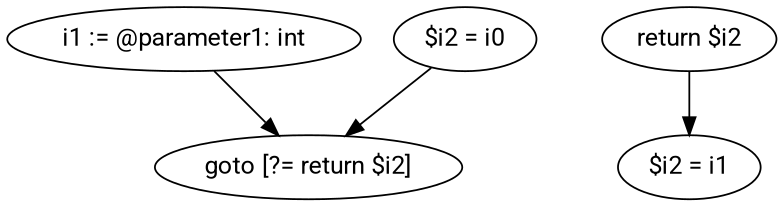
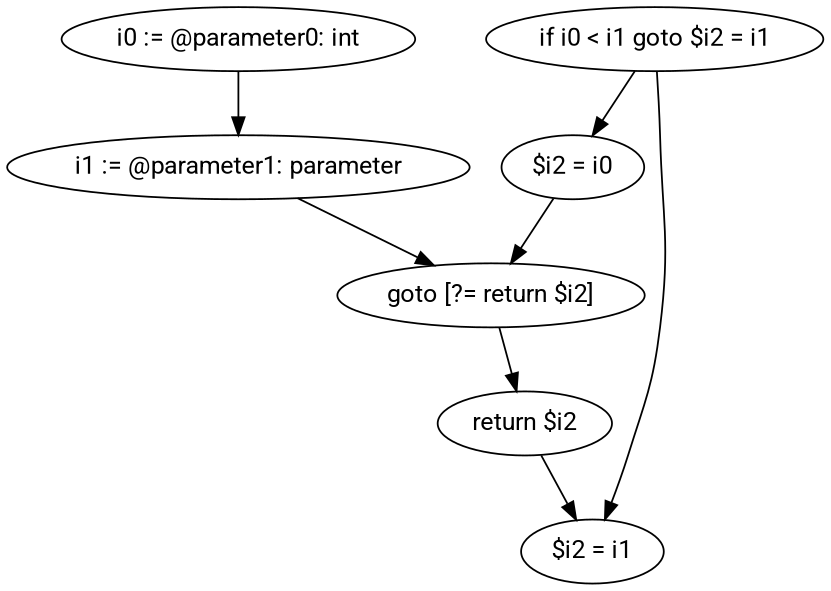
(184, 39) -> (238, 167)
none -> (238, 39)
none -> (655, 39)
none -> (506, 351)
